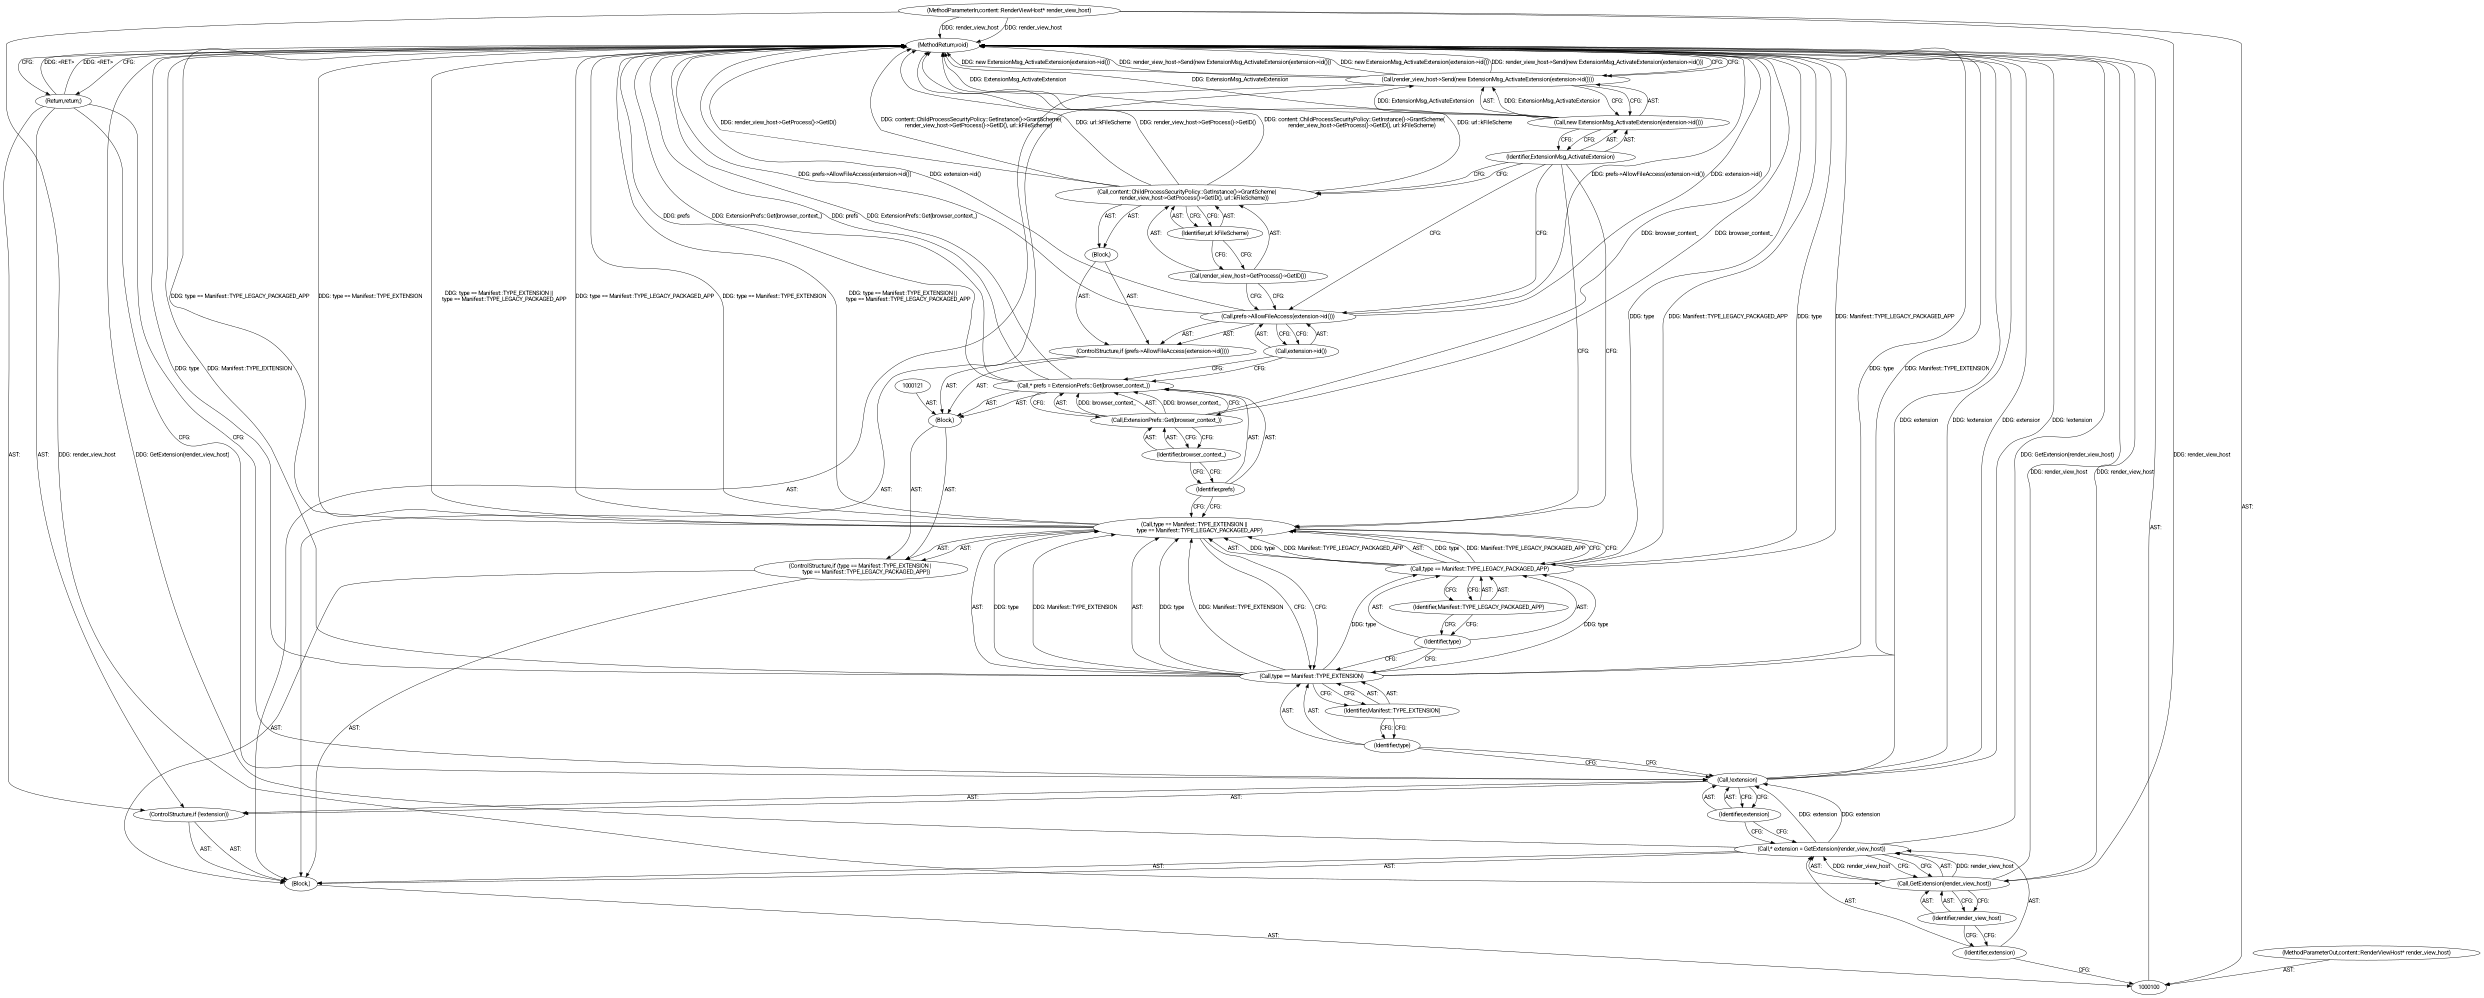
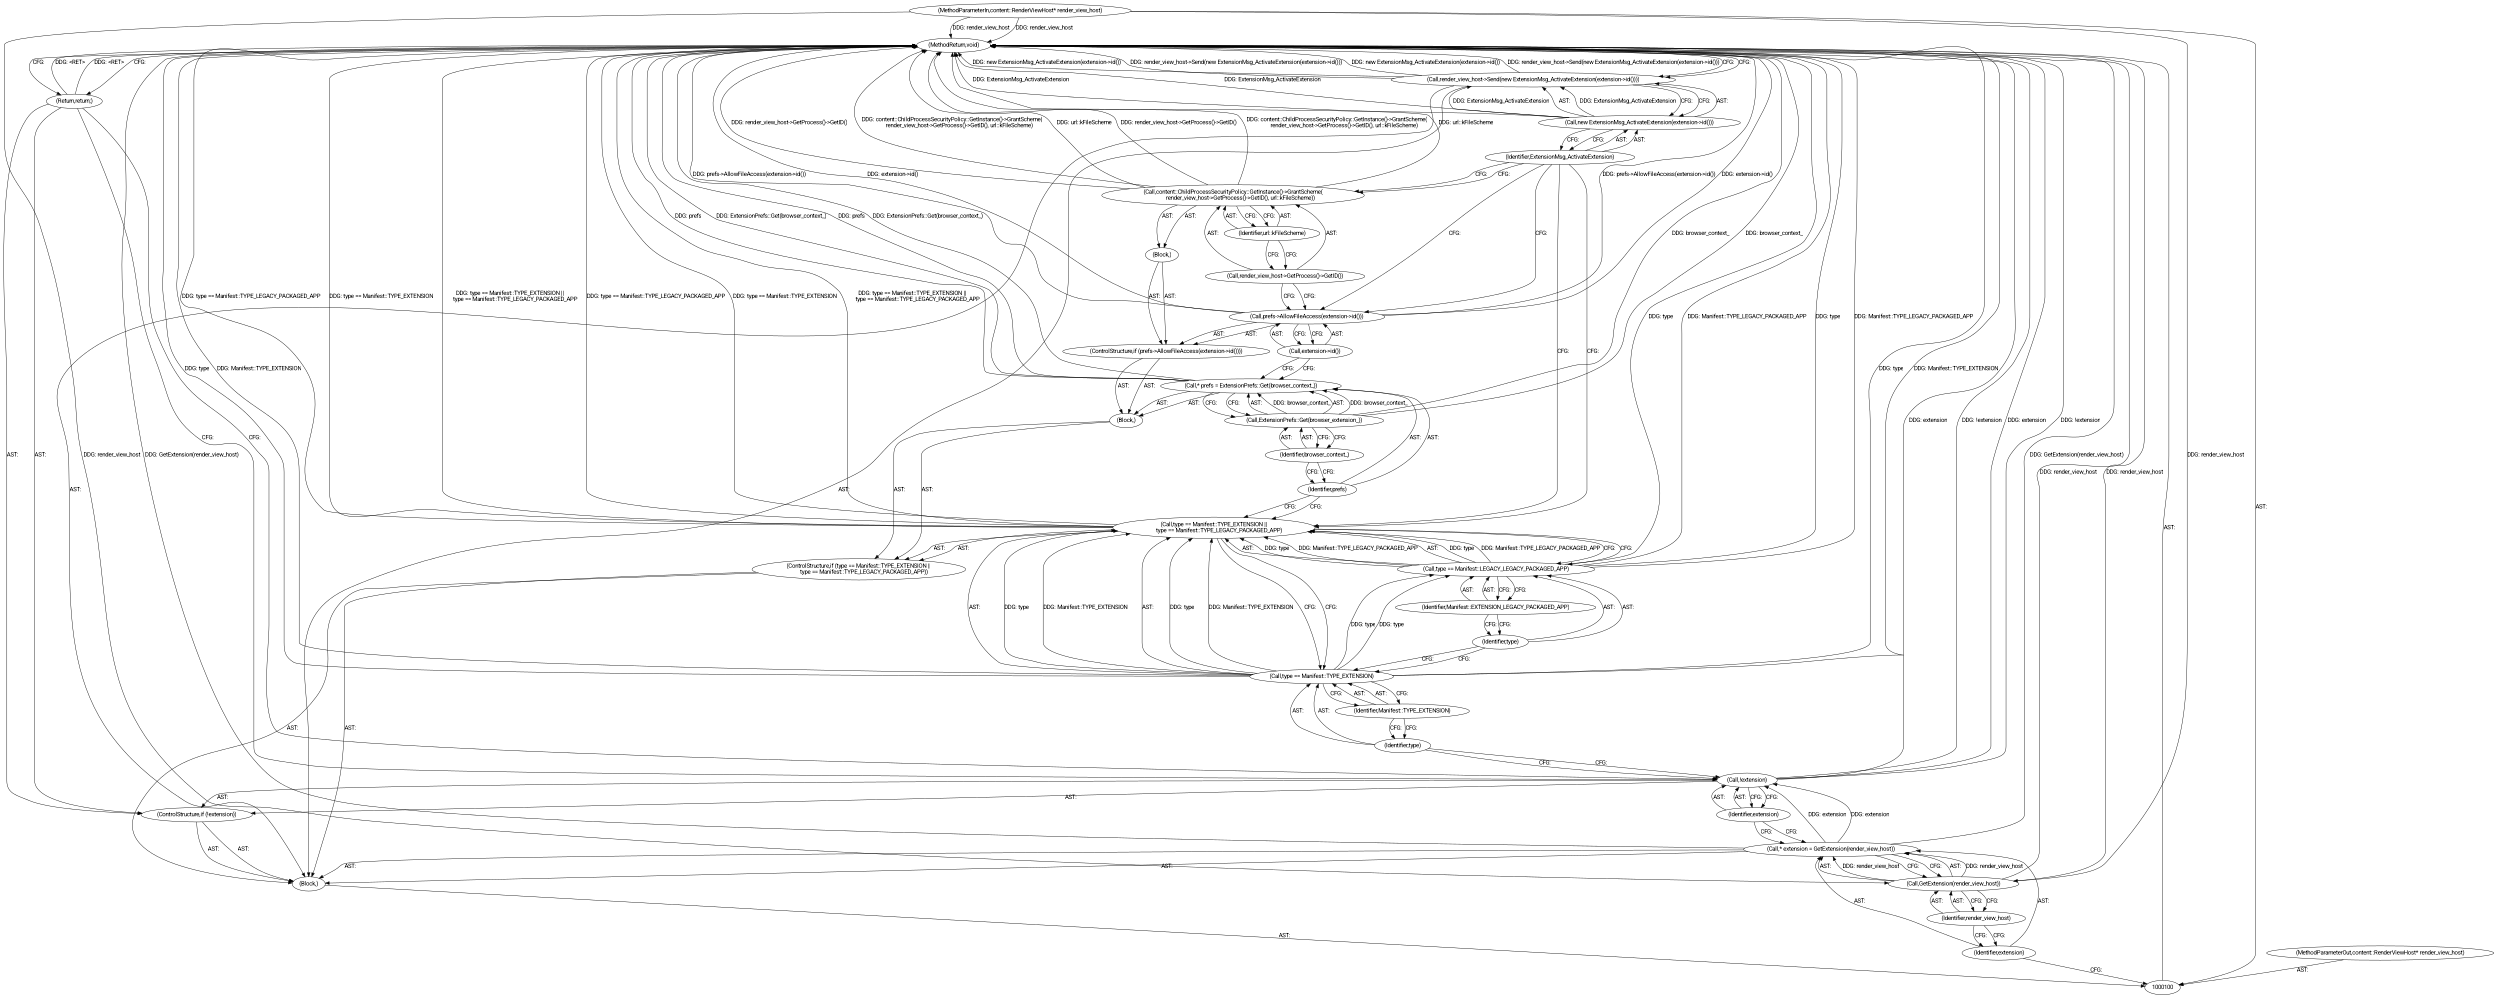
(913, 386) -> none
(1167, 421) -> (1304, 421)
(1480, 569) -> (1496, 569)
(1479, 607) -> (1496, 607)
